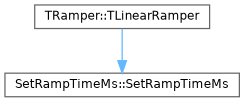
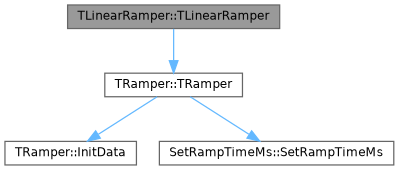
(122, 17) -> (174, 85)
none -> (174, 17)
none -> (71, 153)
